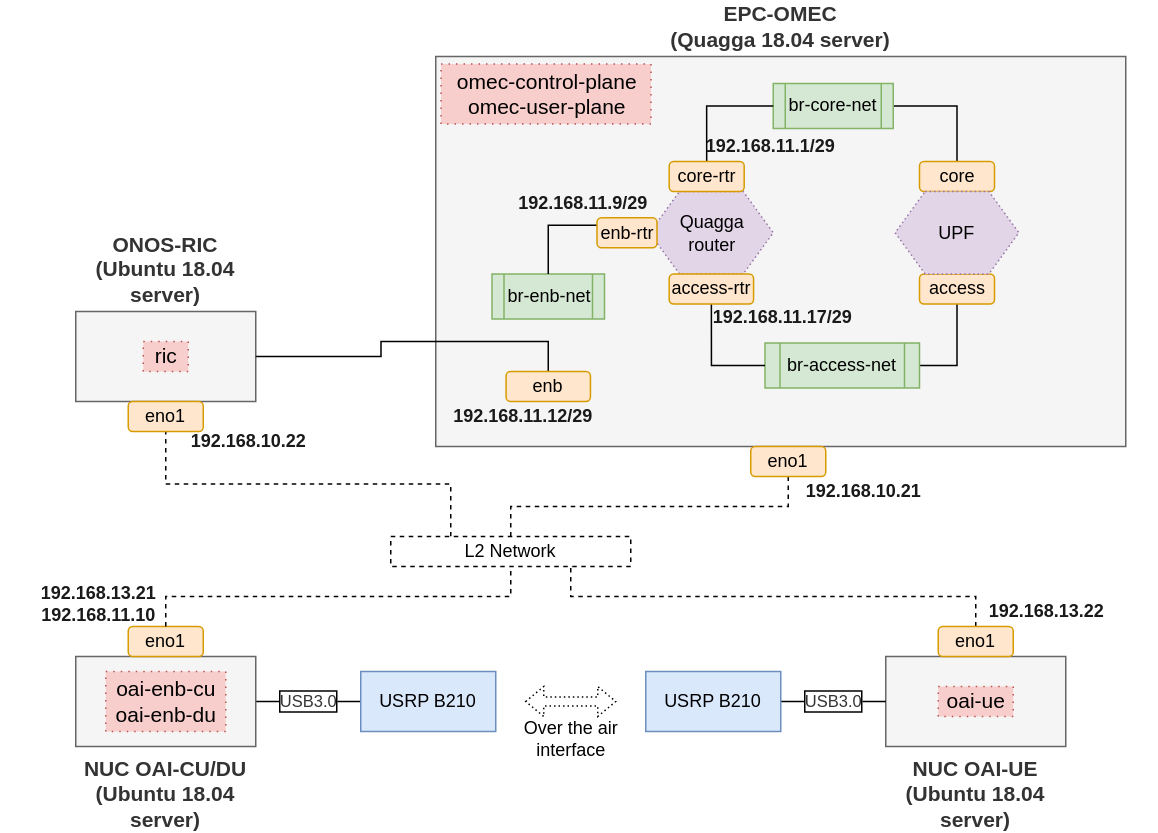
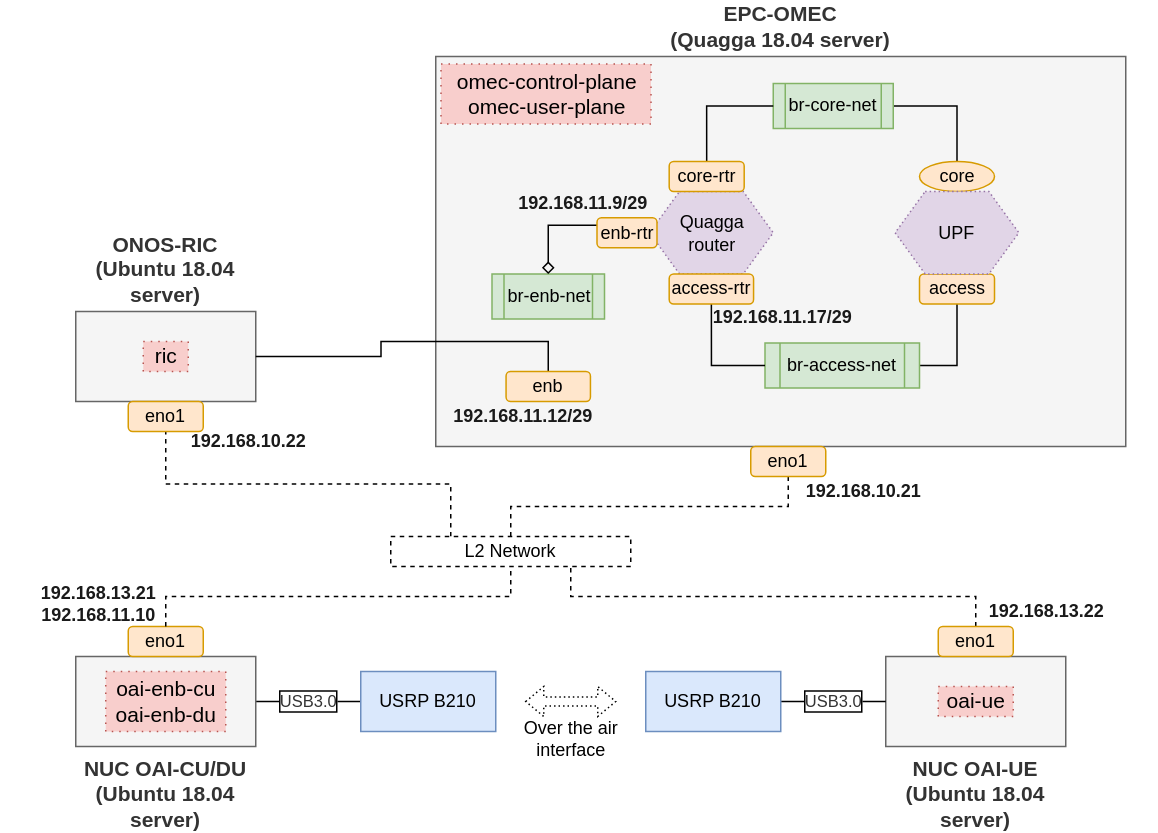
(770, 146) -> none
(957, 176) -> (957, 176)
(548, 267) -> (548, 261)
